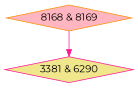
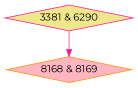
(69, 40) -> (69, 40)
